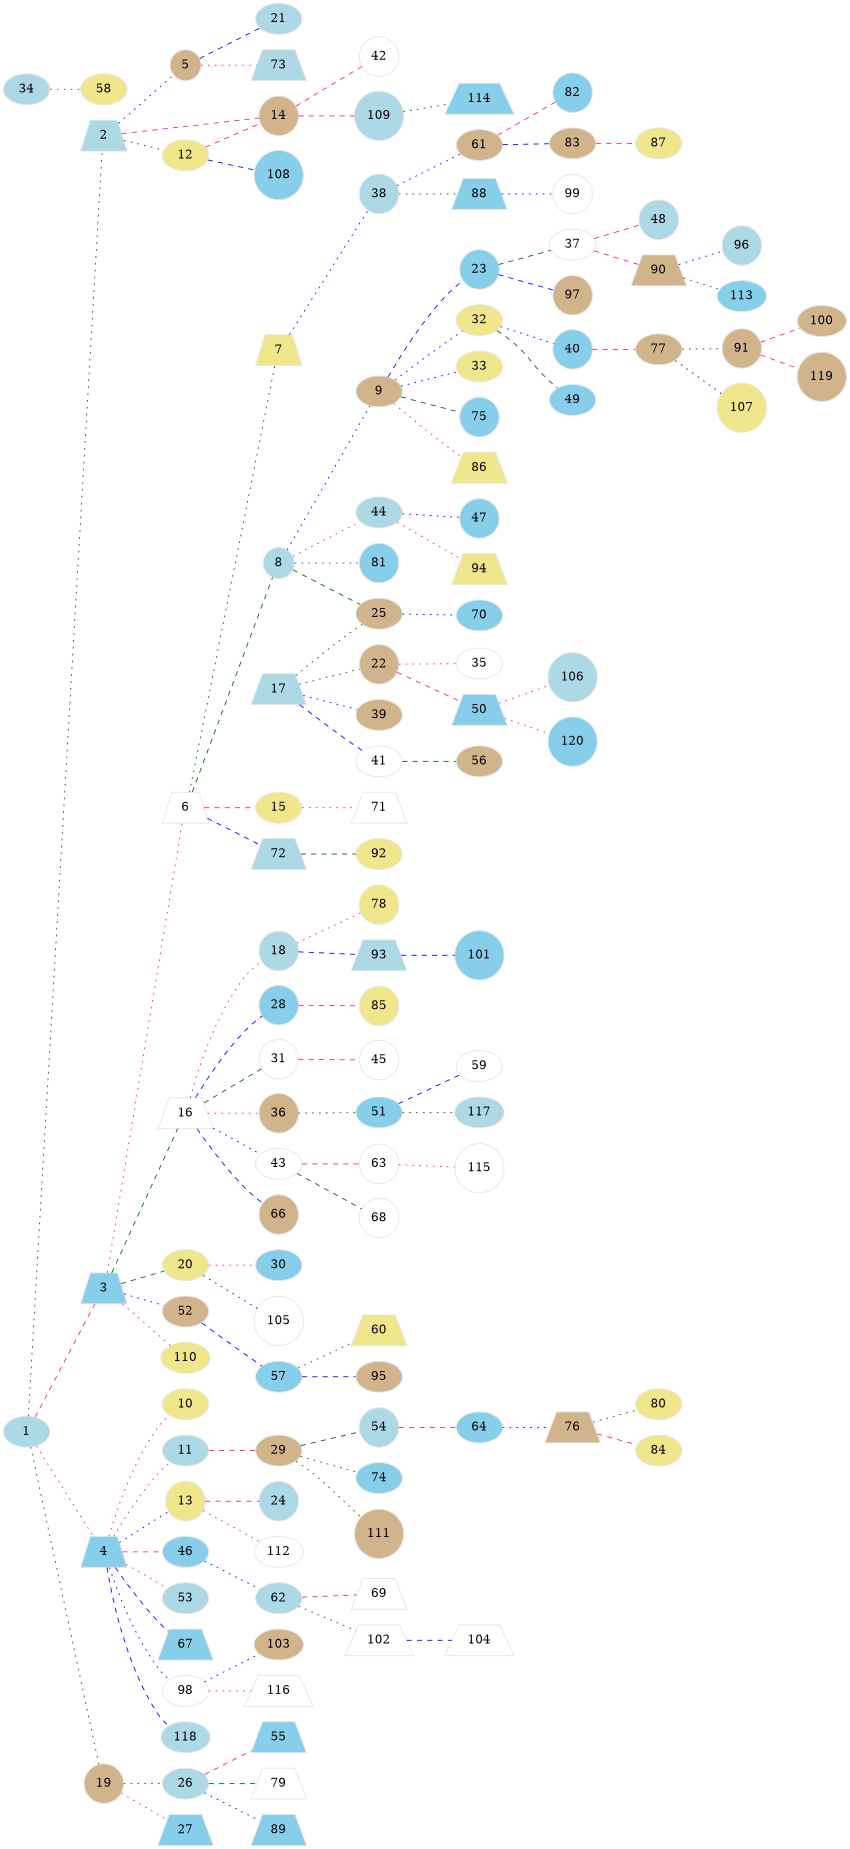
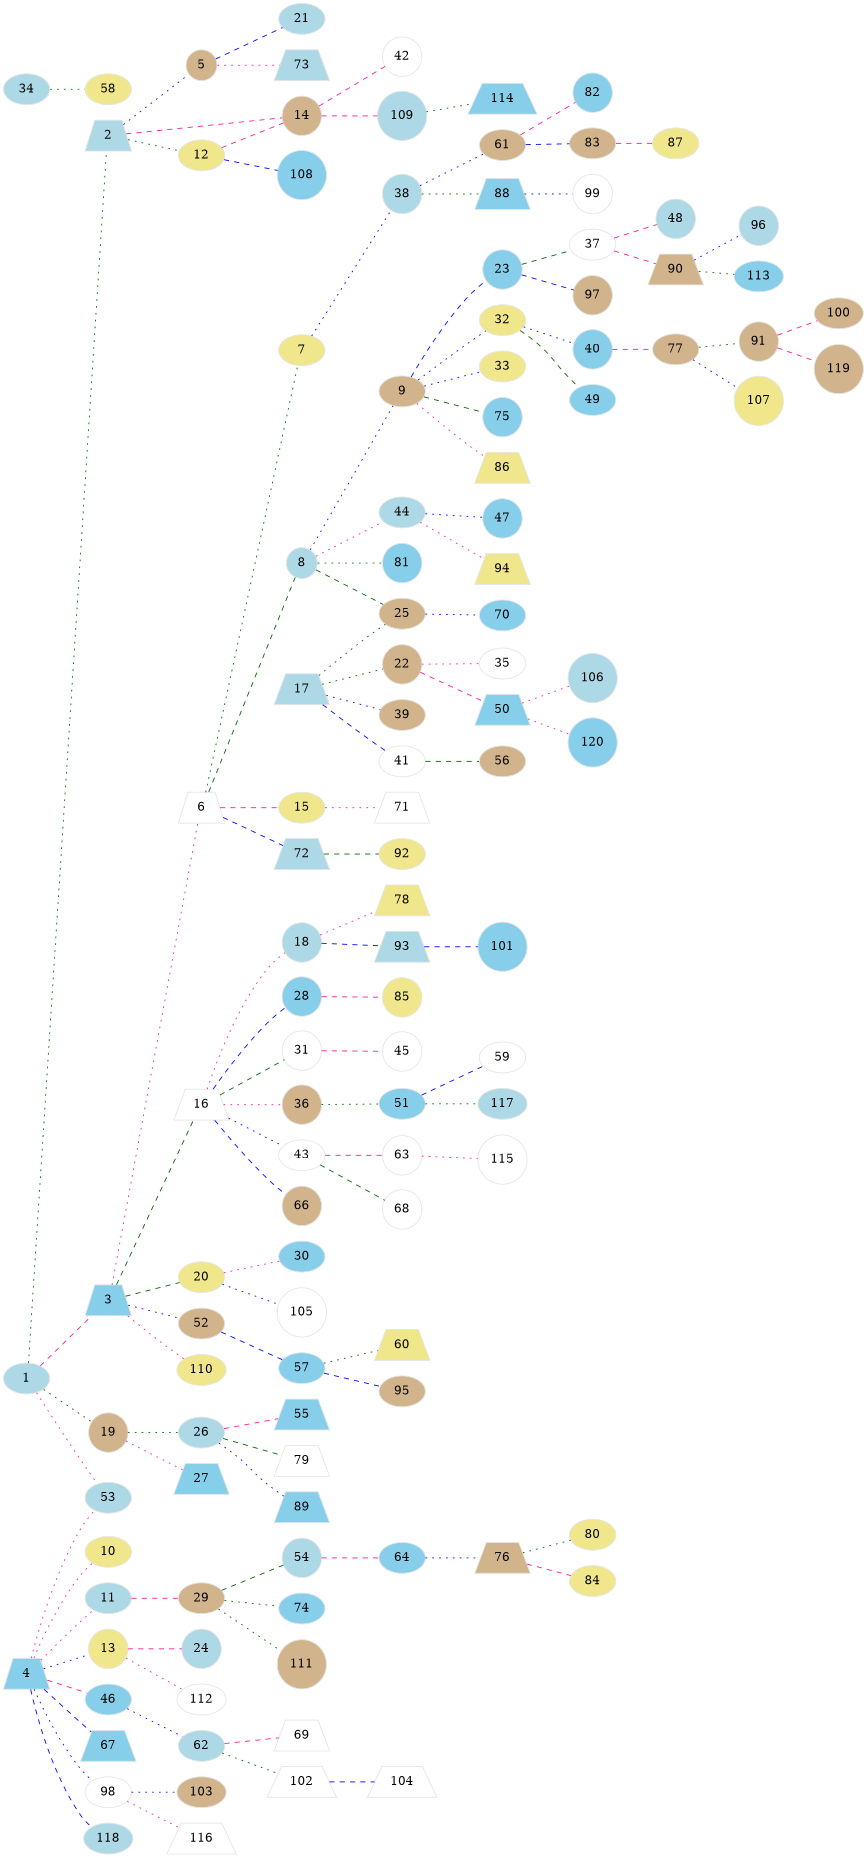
(279, 350) -> (302, 350)
(379, 905) -> (402, 900)
(65, 1491) -> (66, 1439)
